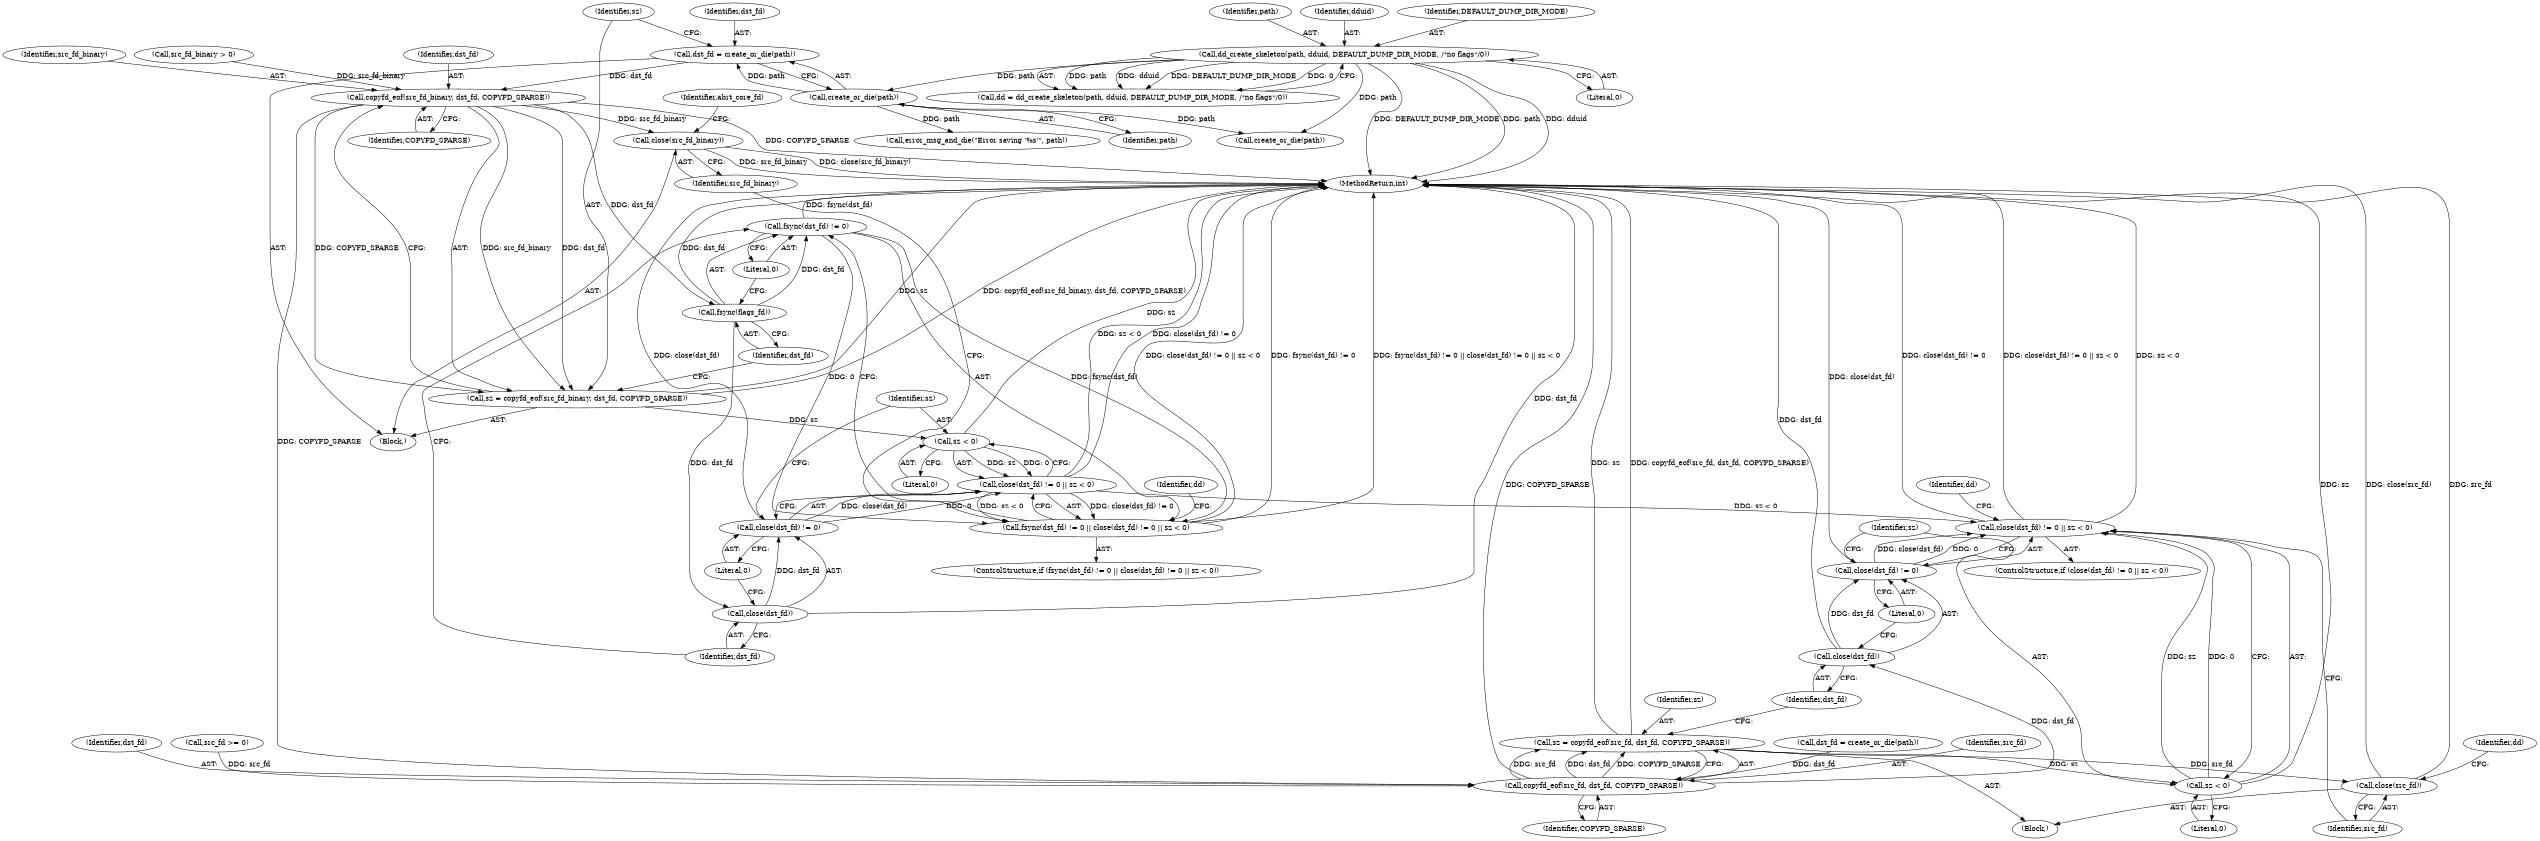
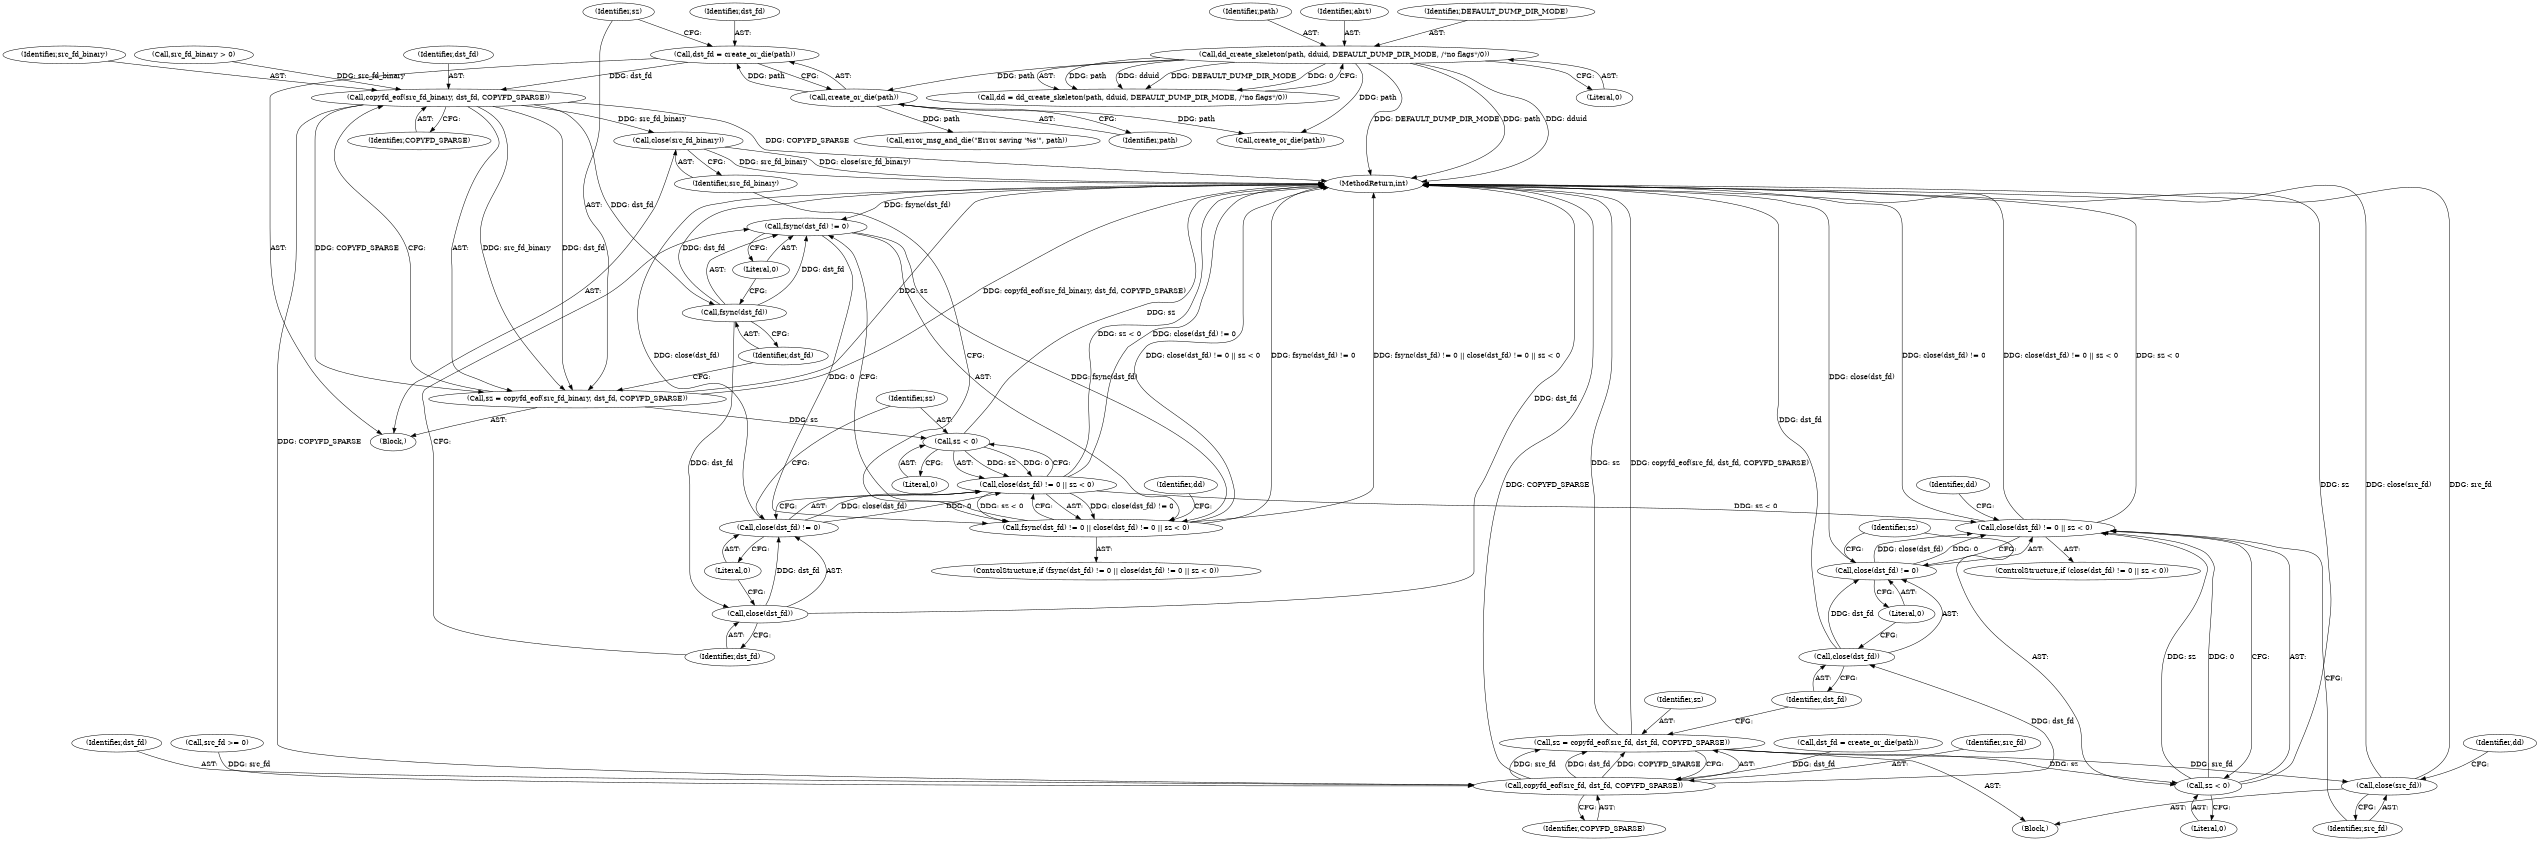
(1344, 12) -> (1344, 12)
(722, 98) -> none
(1054, 190) -> (962, 193)
(734, 313) -> (734, 313)
